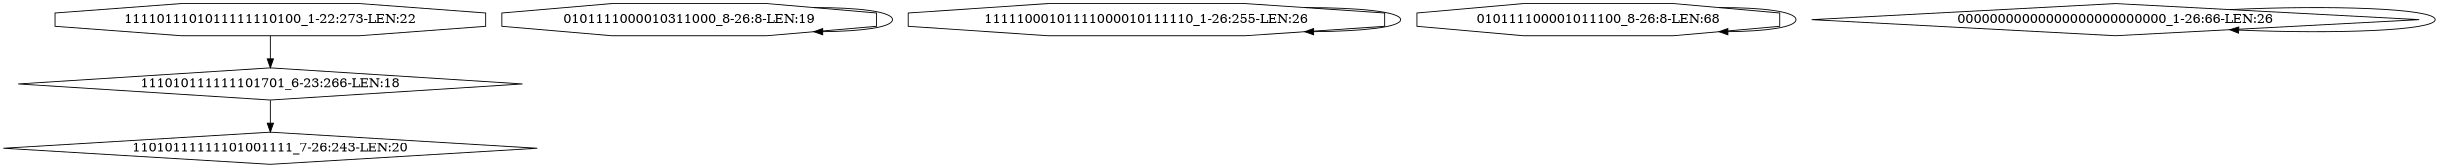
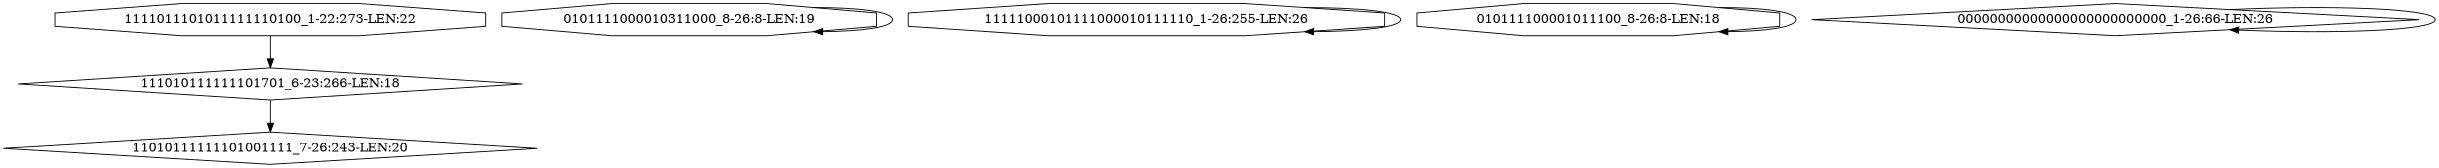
(1598, 20) -> (1598, 20)
